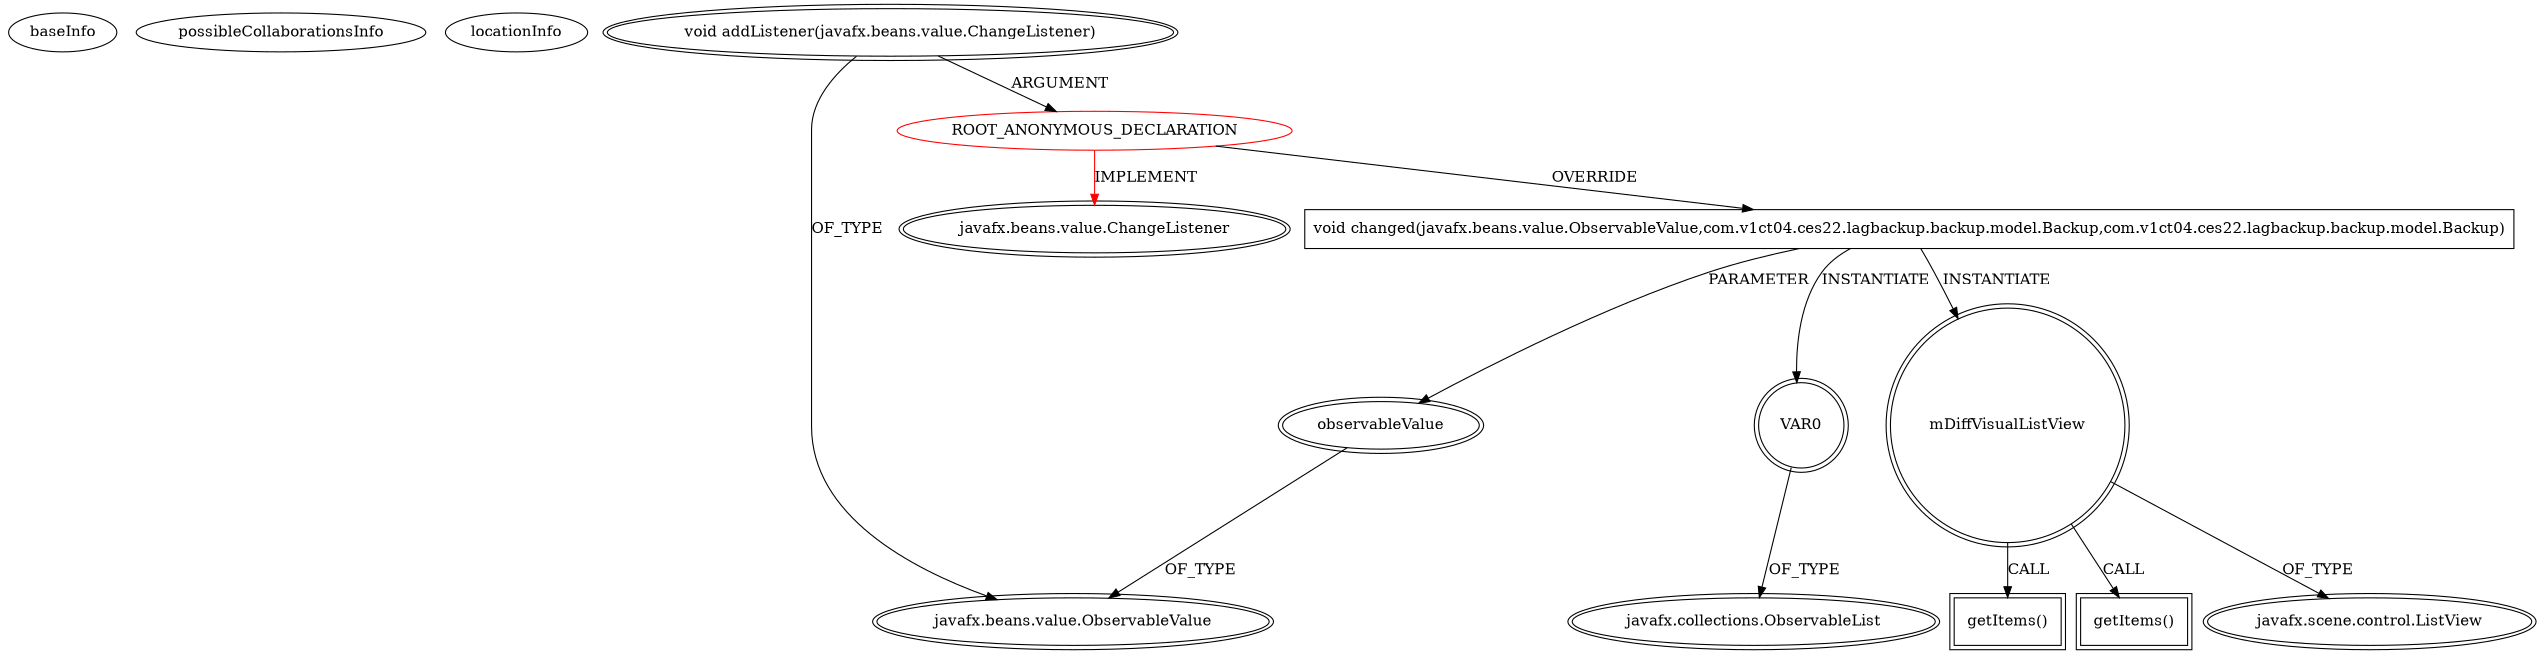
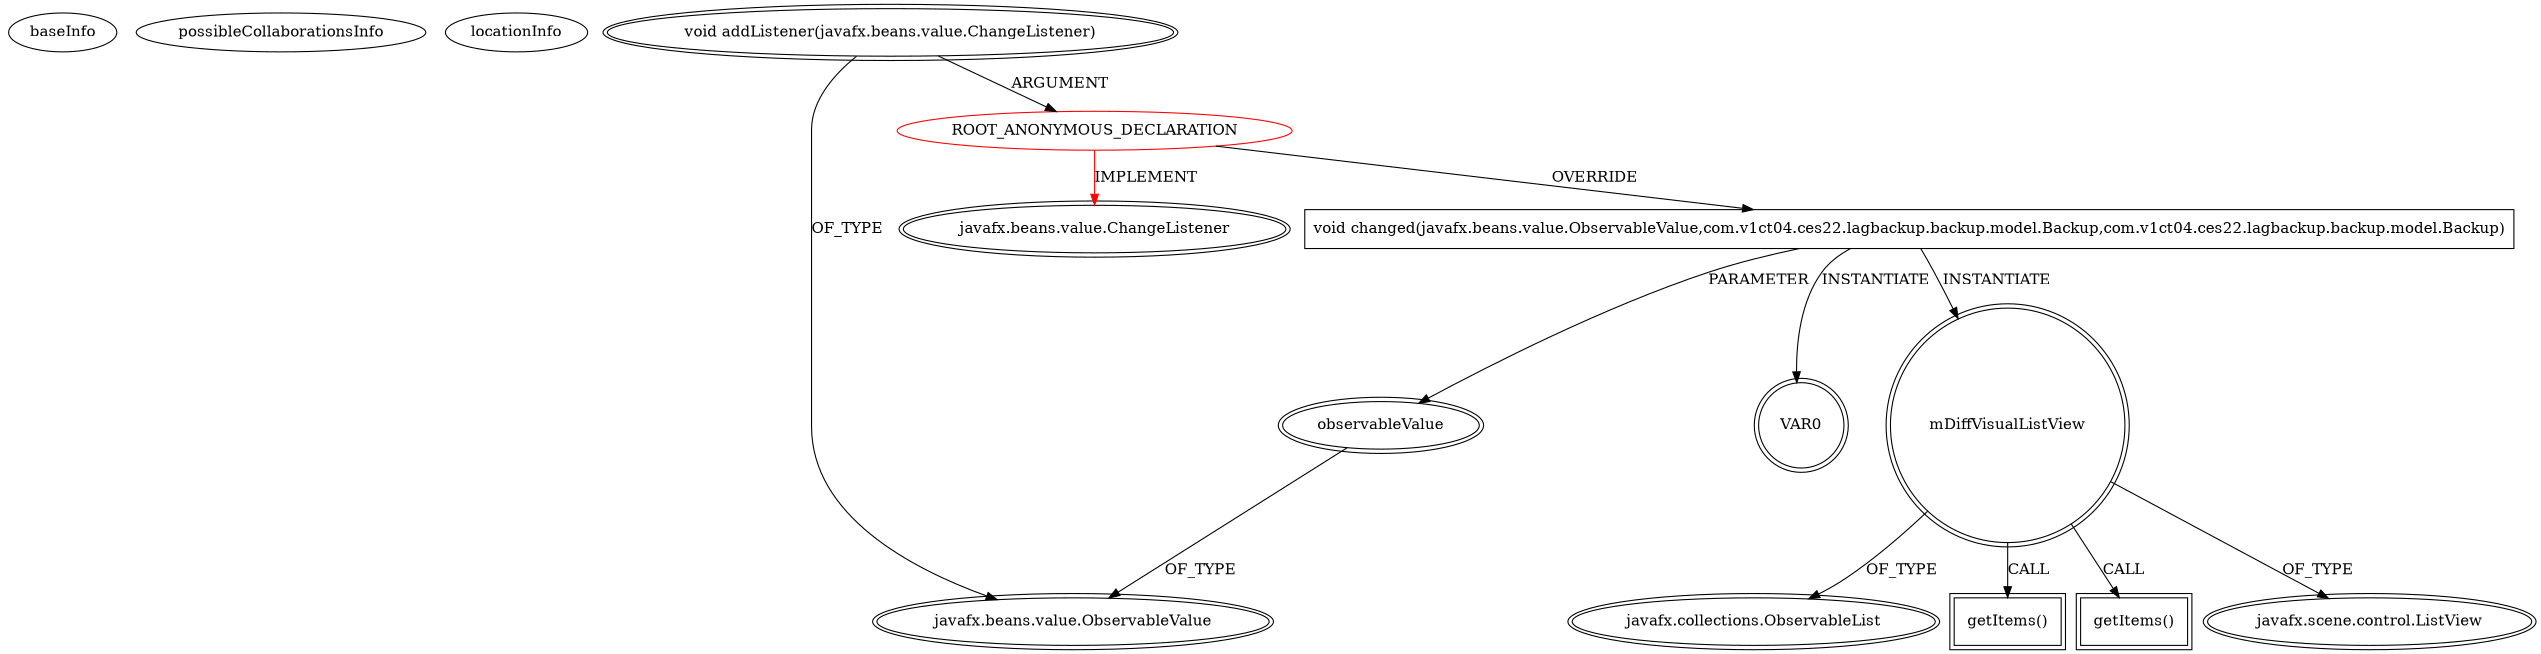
(1777, 527) -> (1876, 556)
